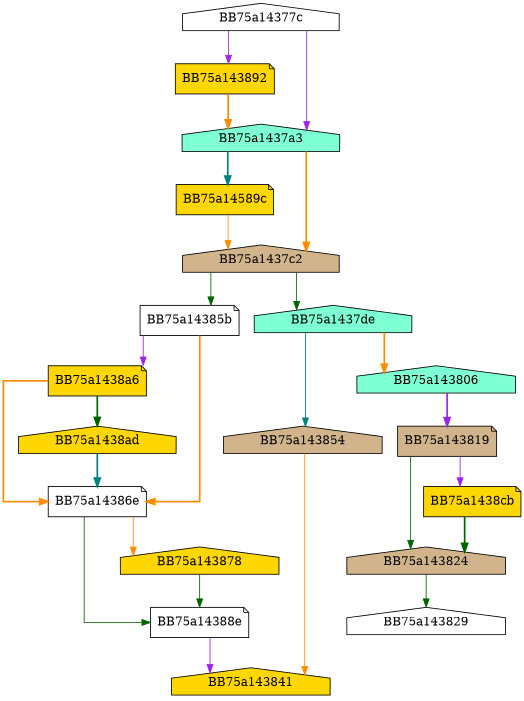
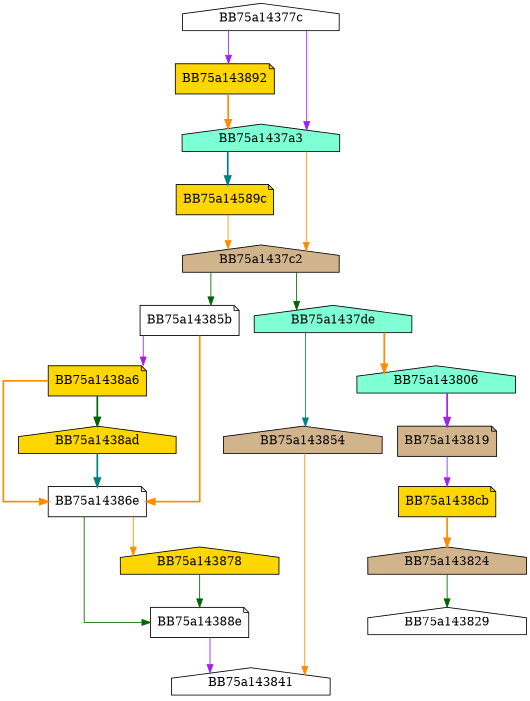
(306, 197) -> (306, 197)
(411, 498) -> none
(465, 530) -> (447, 528)
(251, 683) -> (251, 683)
